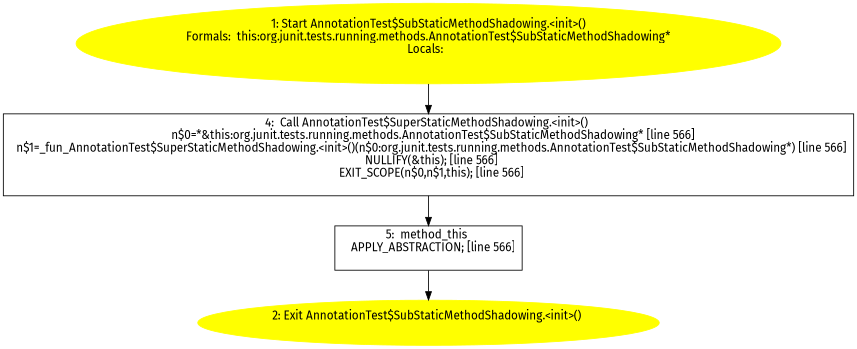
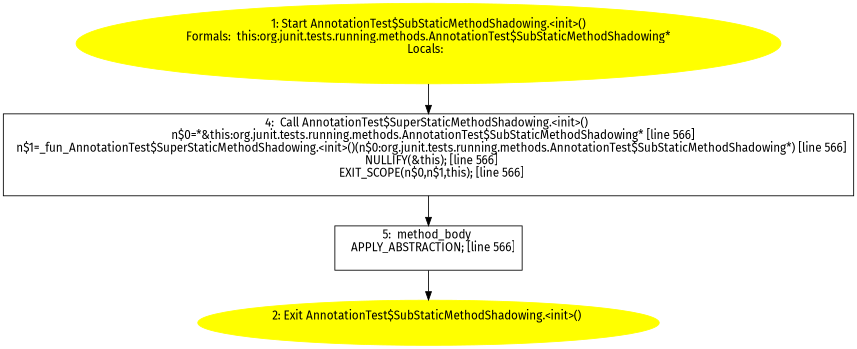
(429, 248) -> (429, 248)
